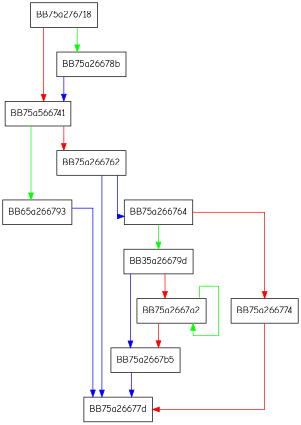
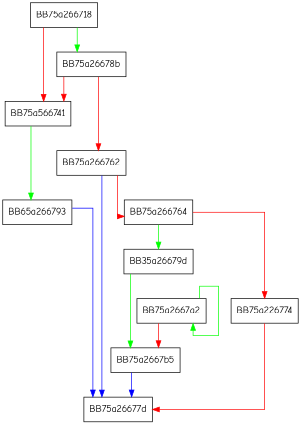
(64, 15) -> (64, 15)
(64, 86) -> (64, 86)
(64, 135) -> (98, 110)
(117, 196) -> (117, 196)
(165, 283) -> none
(130, 307) -> (130, 307)
(265, 311) -> (265, 311)
